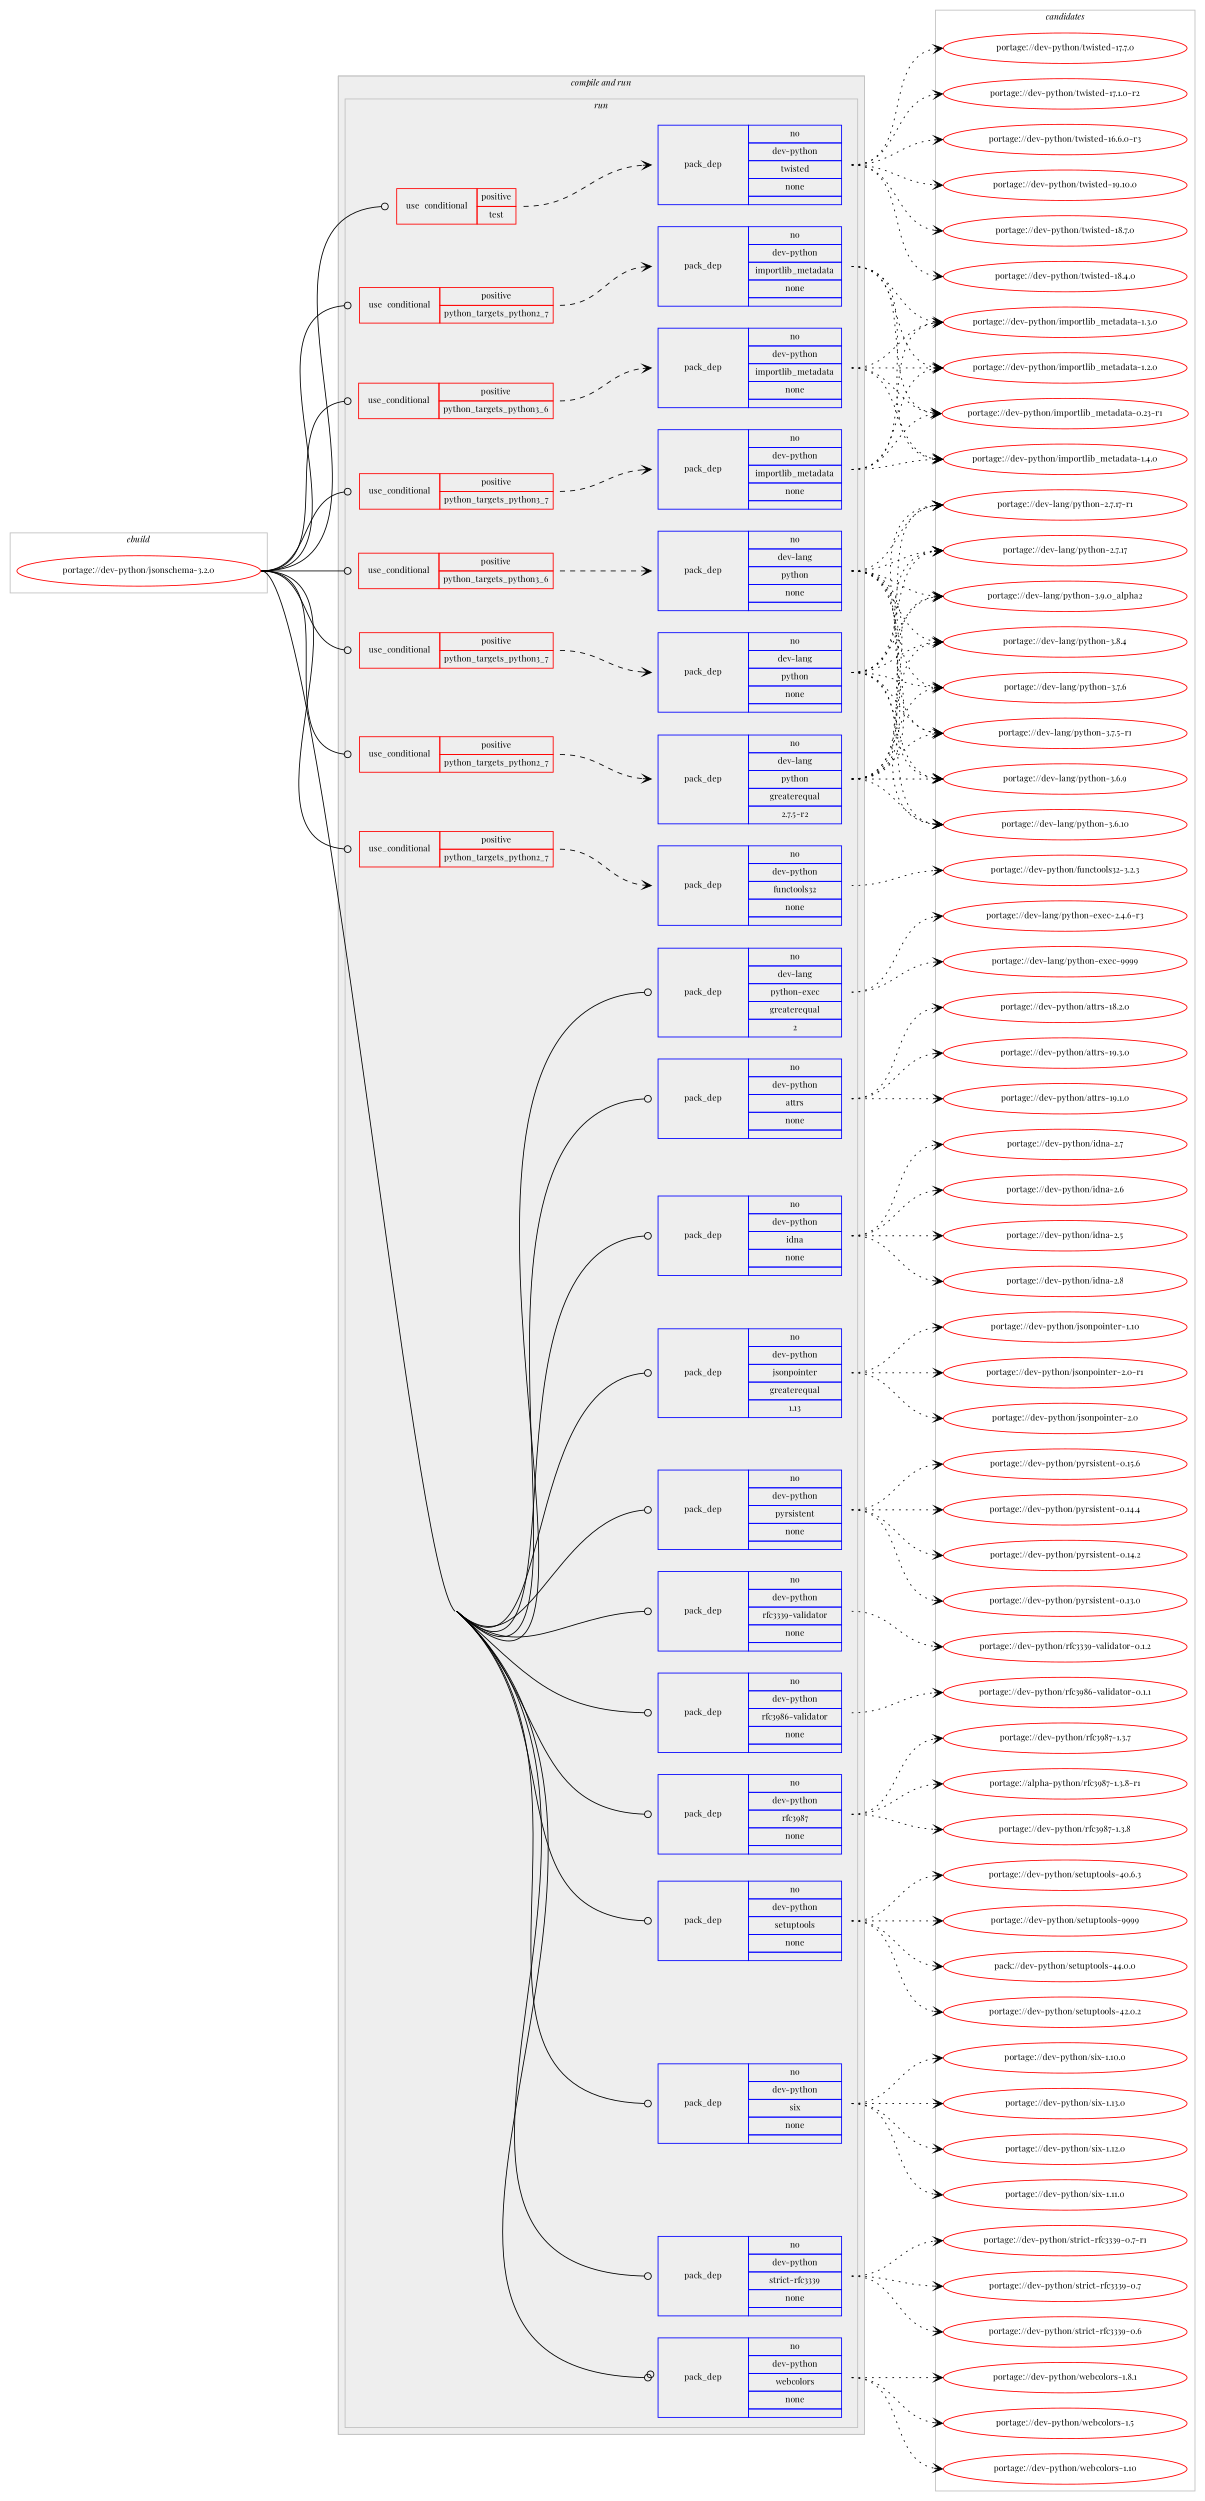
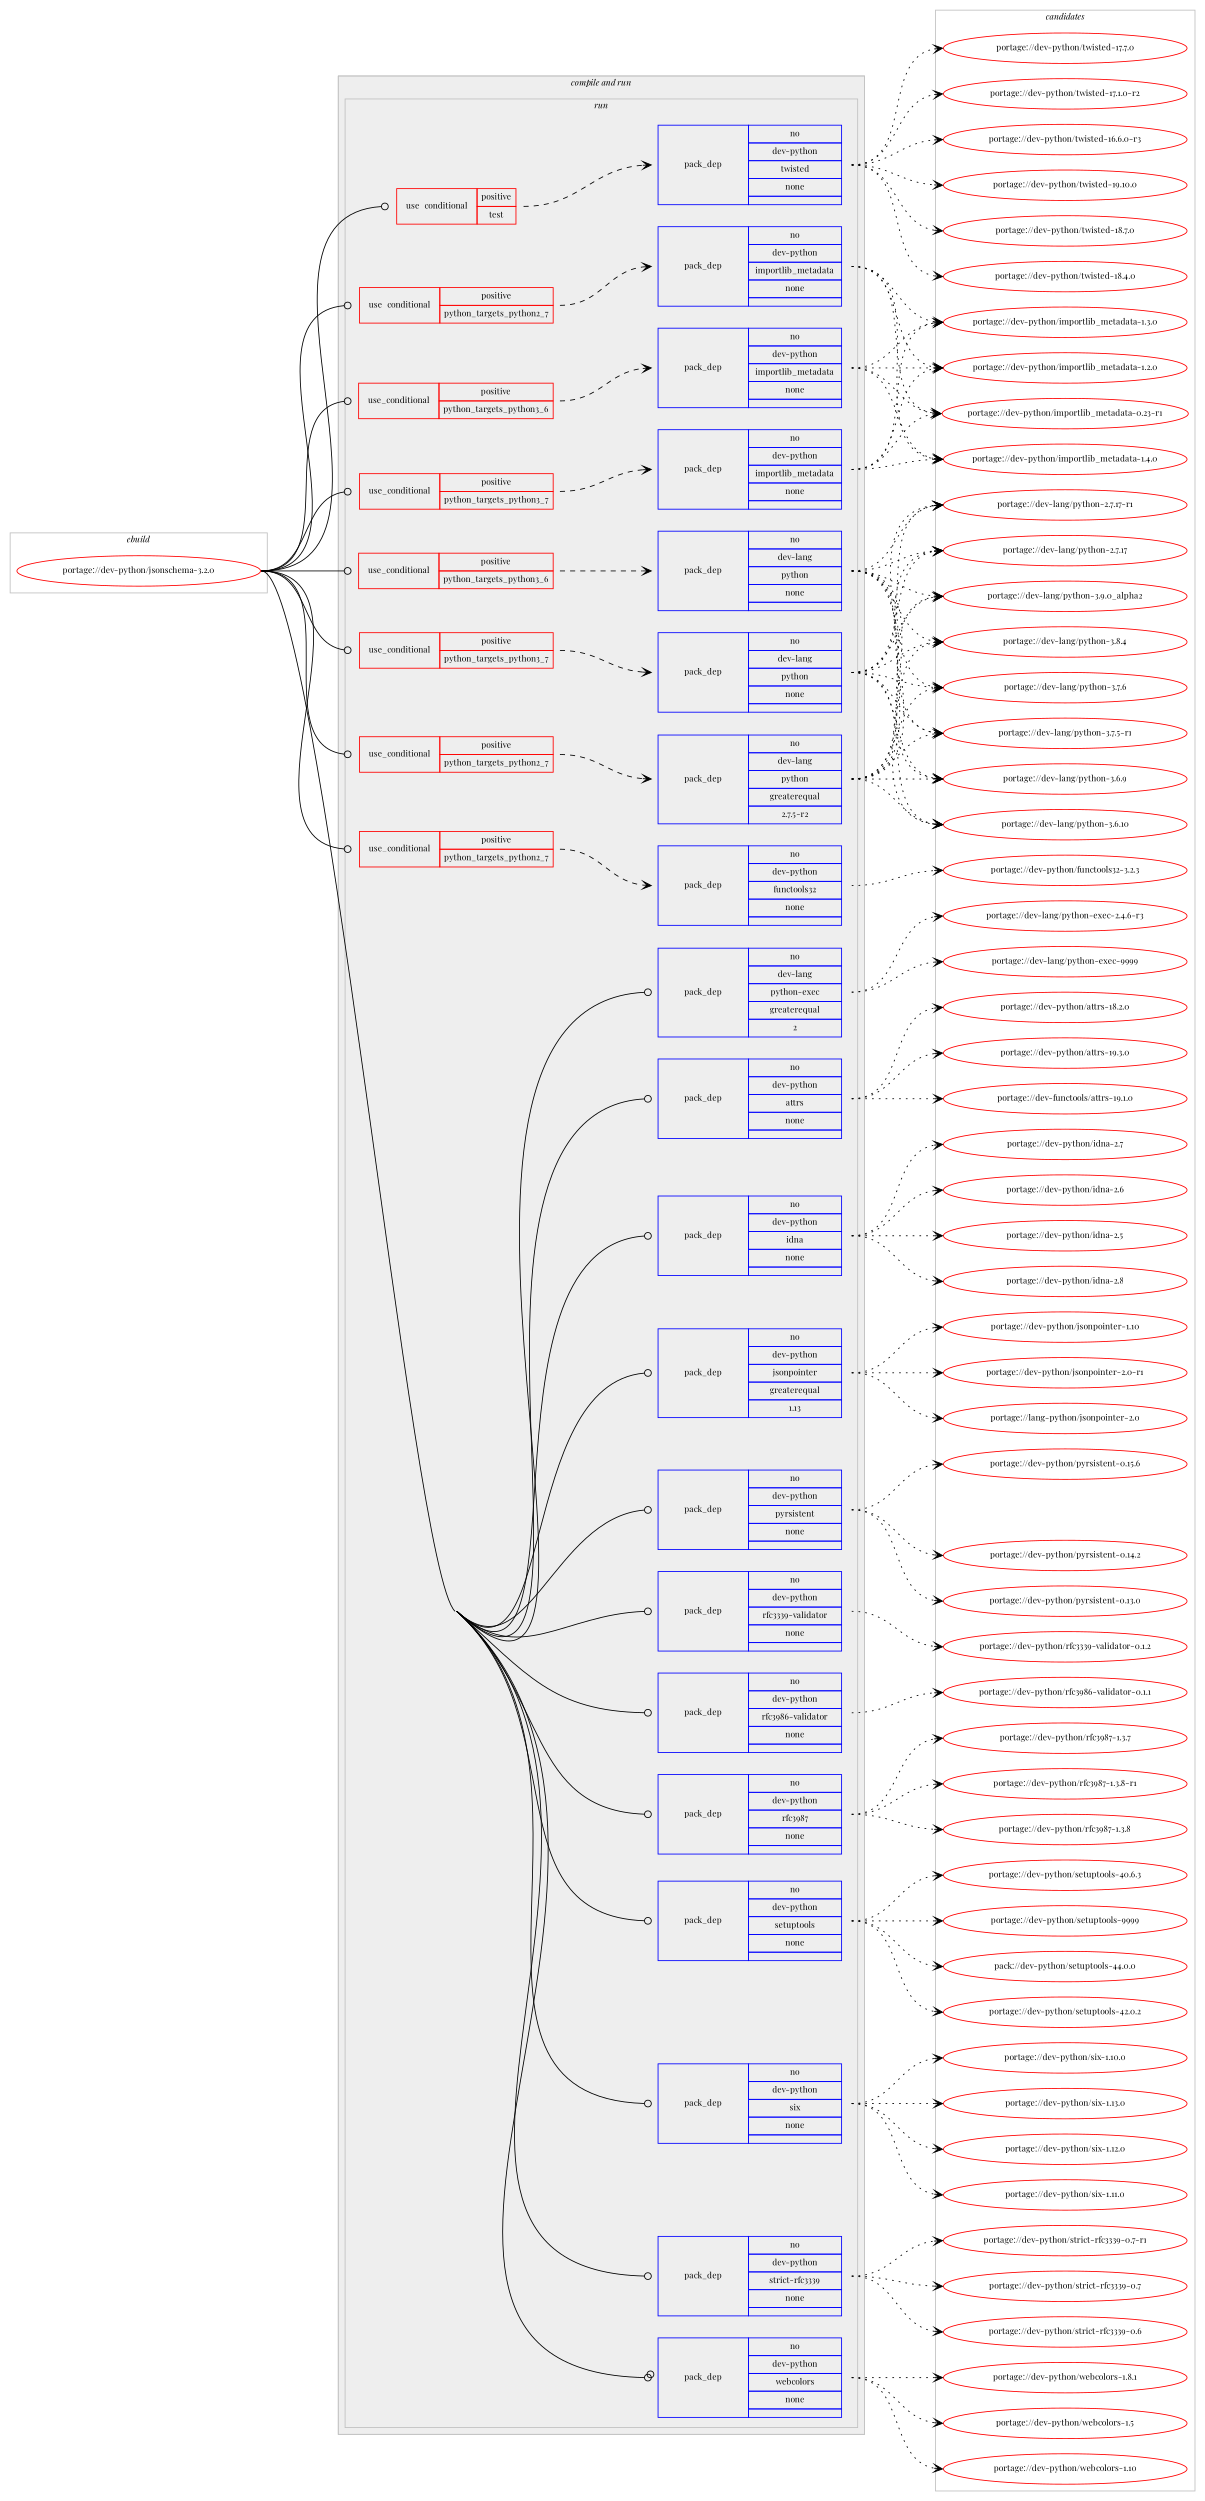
(1065, 1099) -> (1065, 1099)
(1065, 1418) -> (1065, 1418)
(1065, 1510) -> none
(1065, 1784) -> (1065, 1784)
